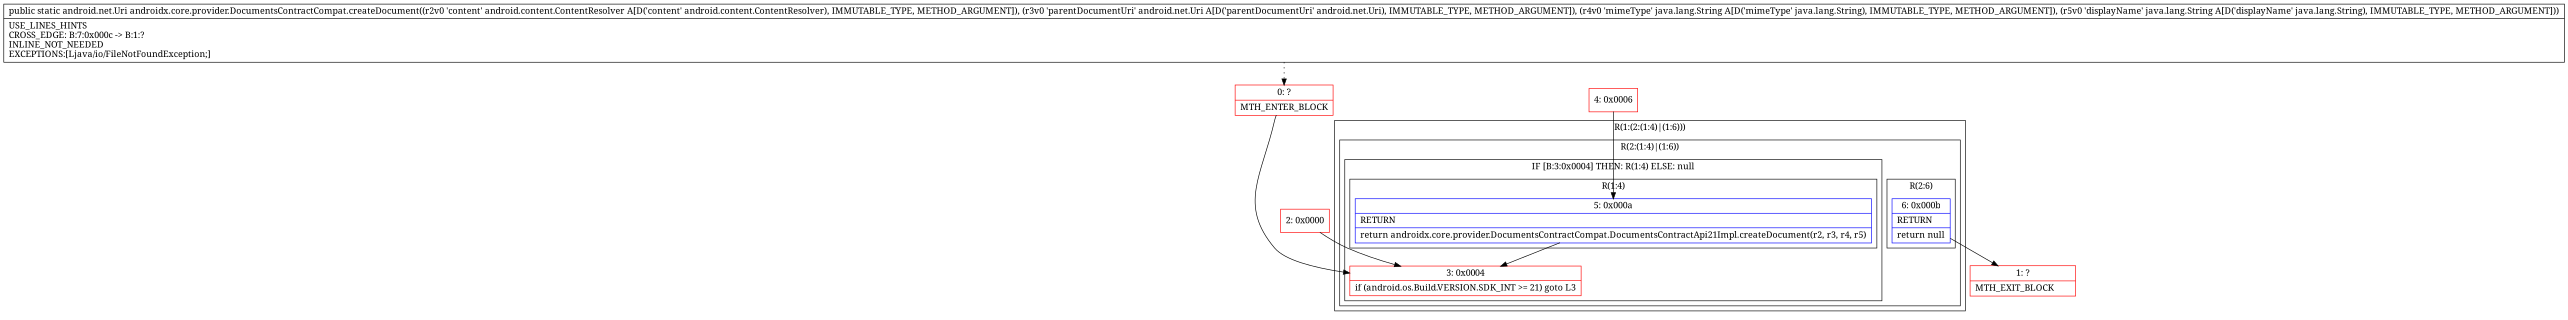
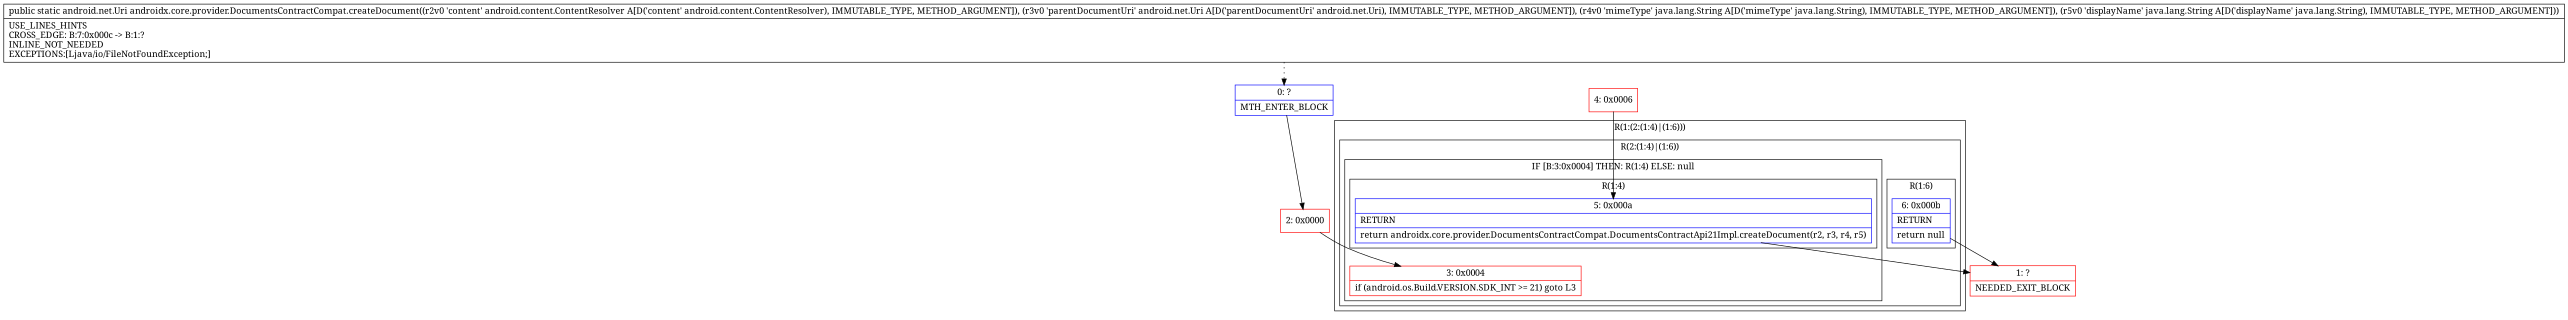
(1284, 100) -> (1284, 100)
(1921, 186) -> (1921, 186)
(1258, 219) -> (1294, 159)
(1533, 253) -> (1862, 257)
(2015, 288) -> (2023, 288)
